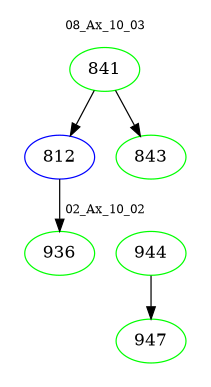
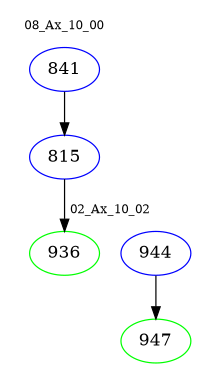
(105, 26) -> (65, 26)
(105, 69) -> (65, 69)
(60, 157) -> (65, 157)
(151, 157) -> none
(151, 253) -> (156, 253)
